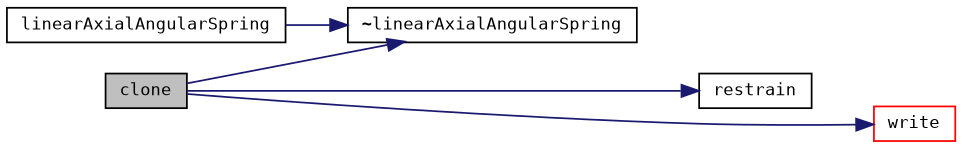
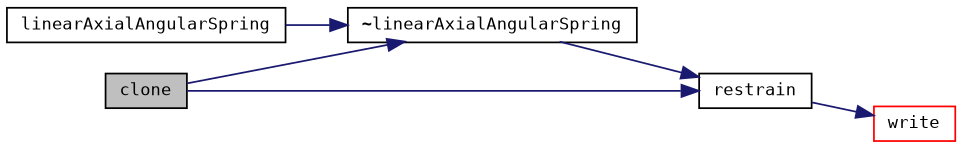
none -> (621, 57)
(521, 116) -> (834, 107)
